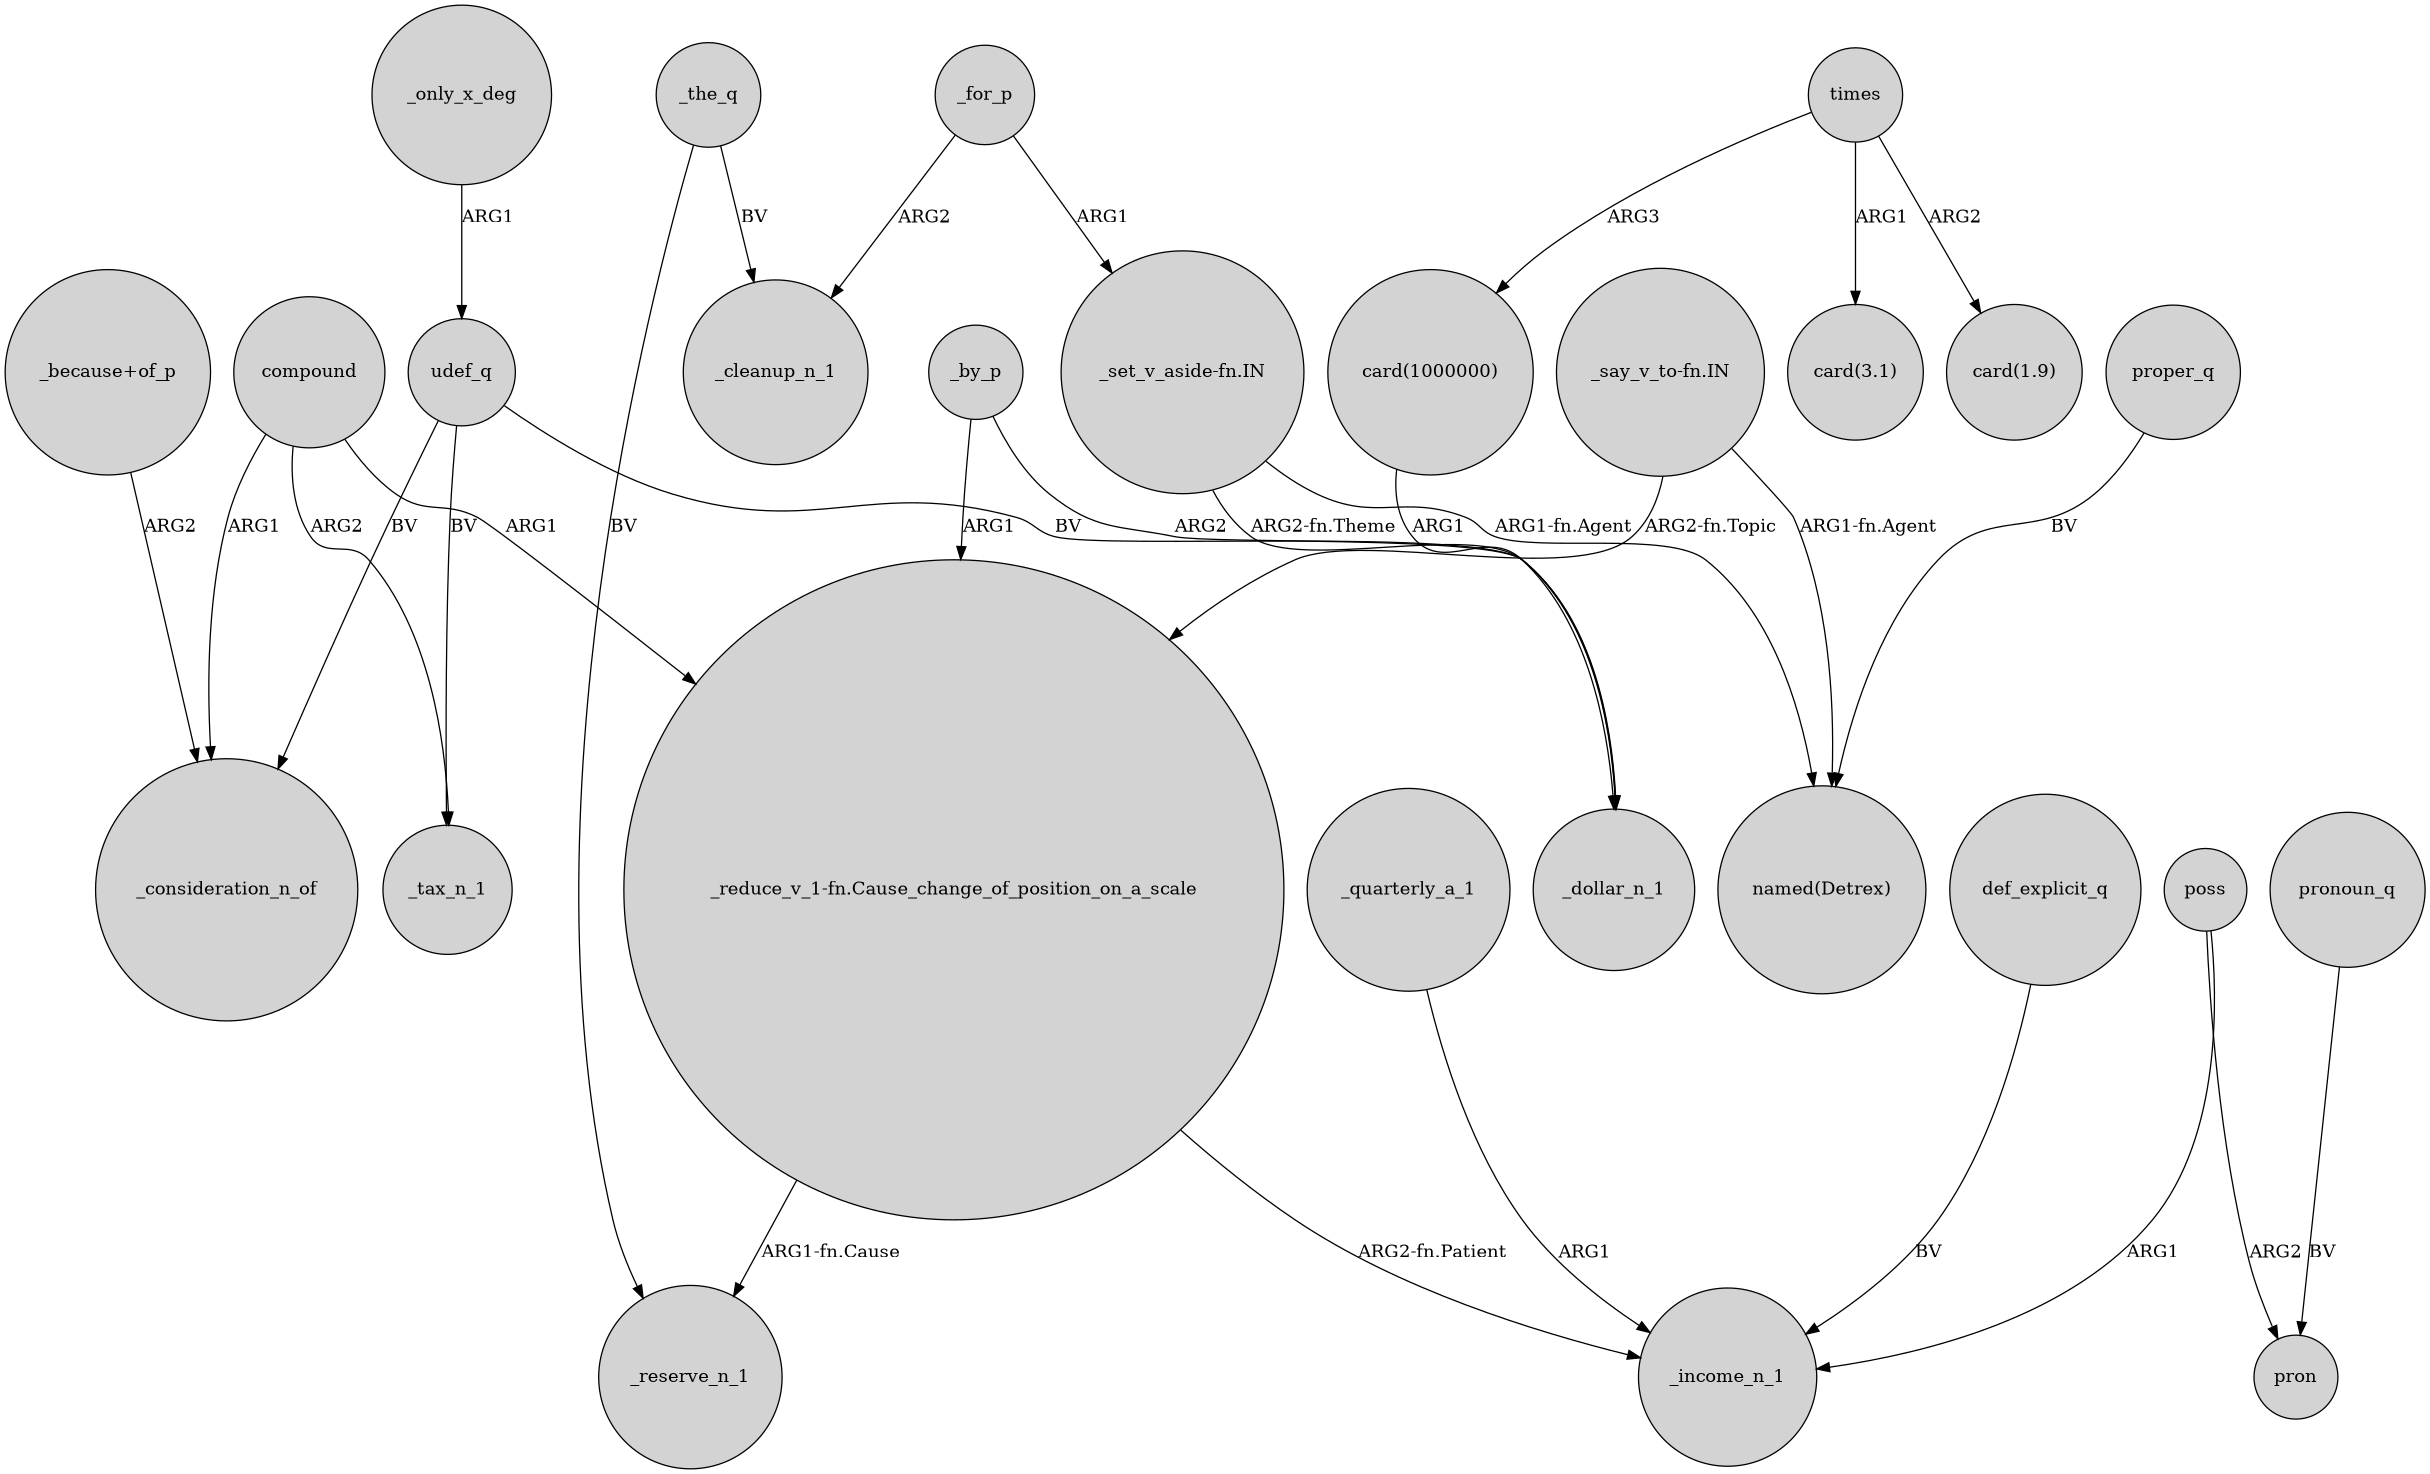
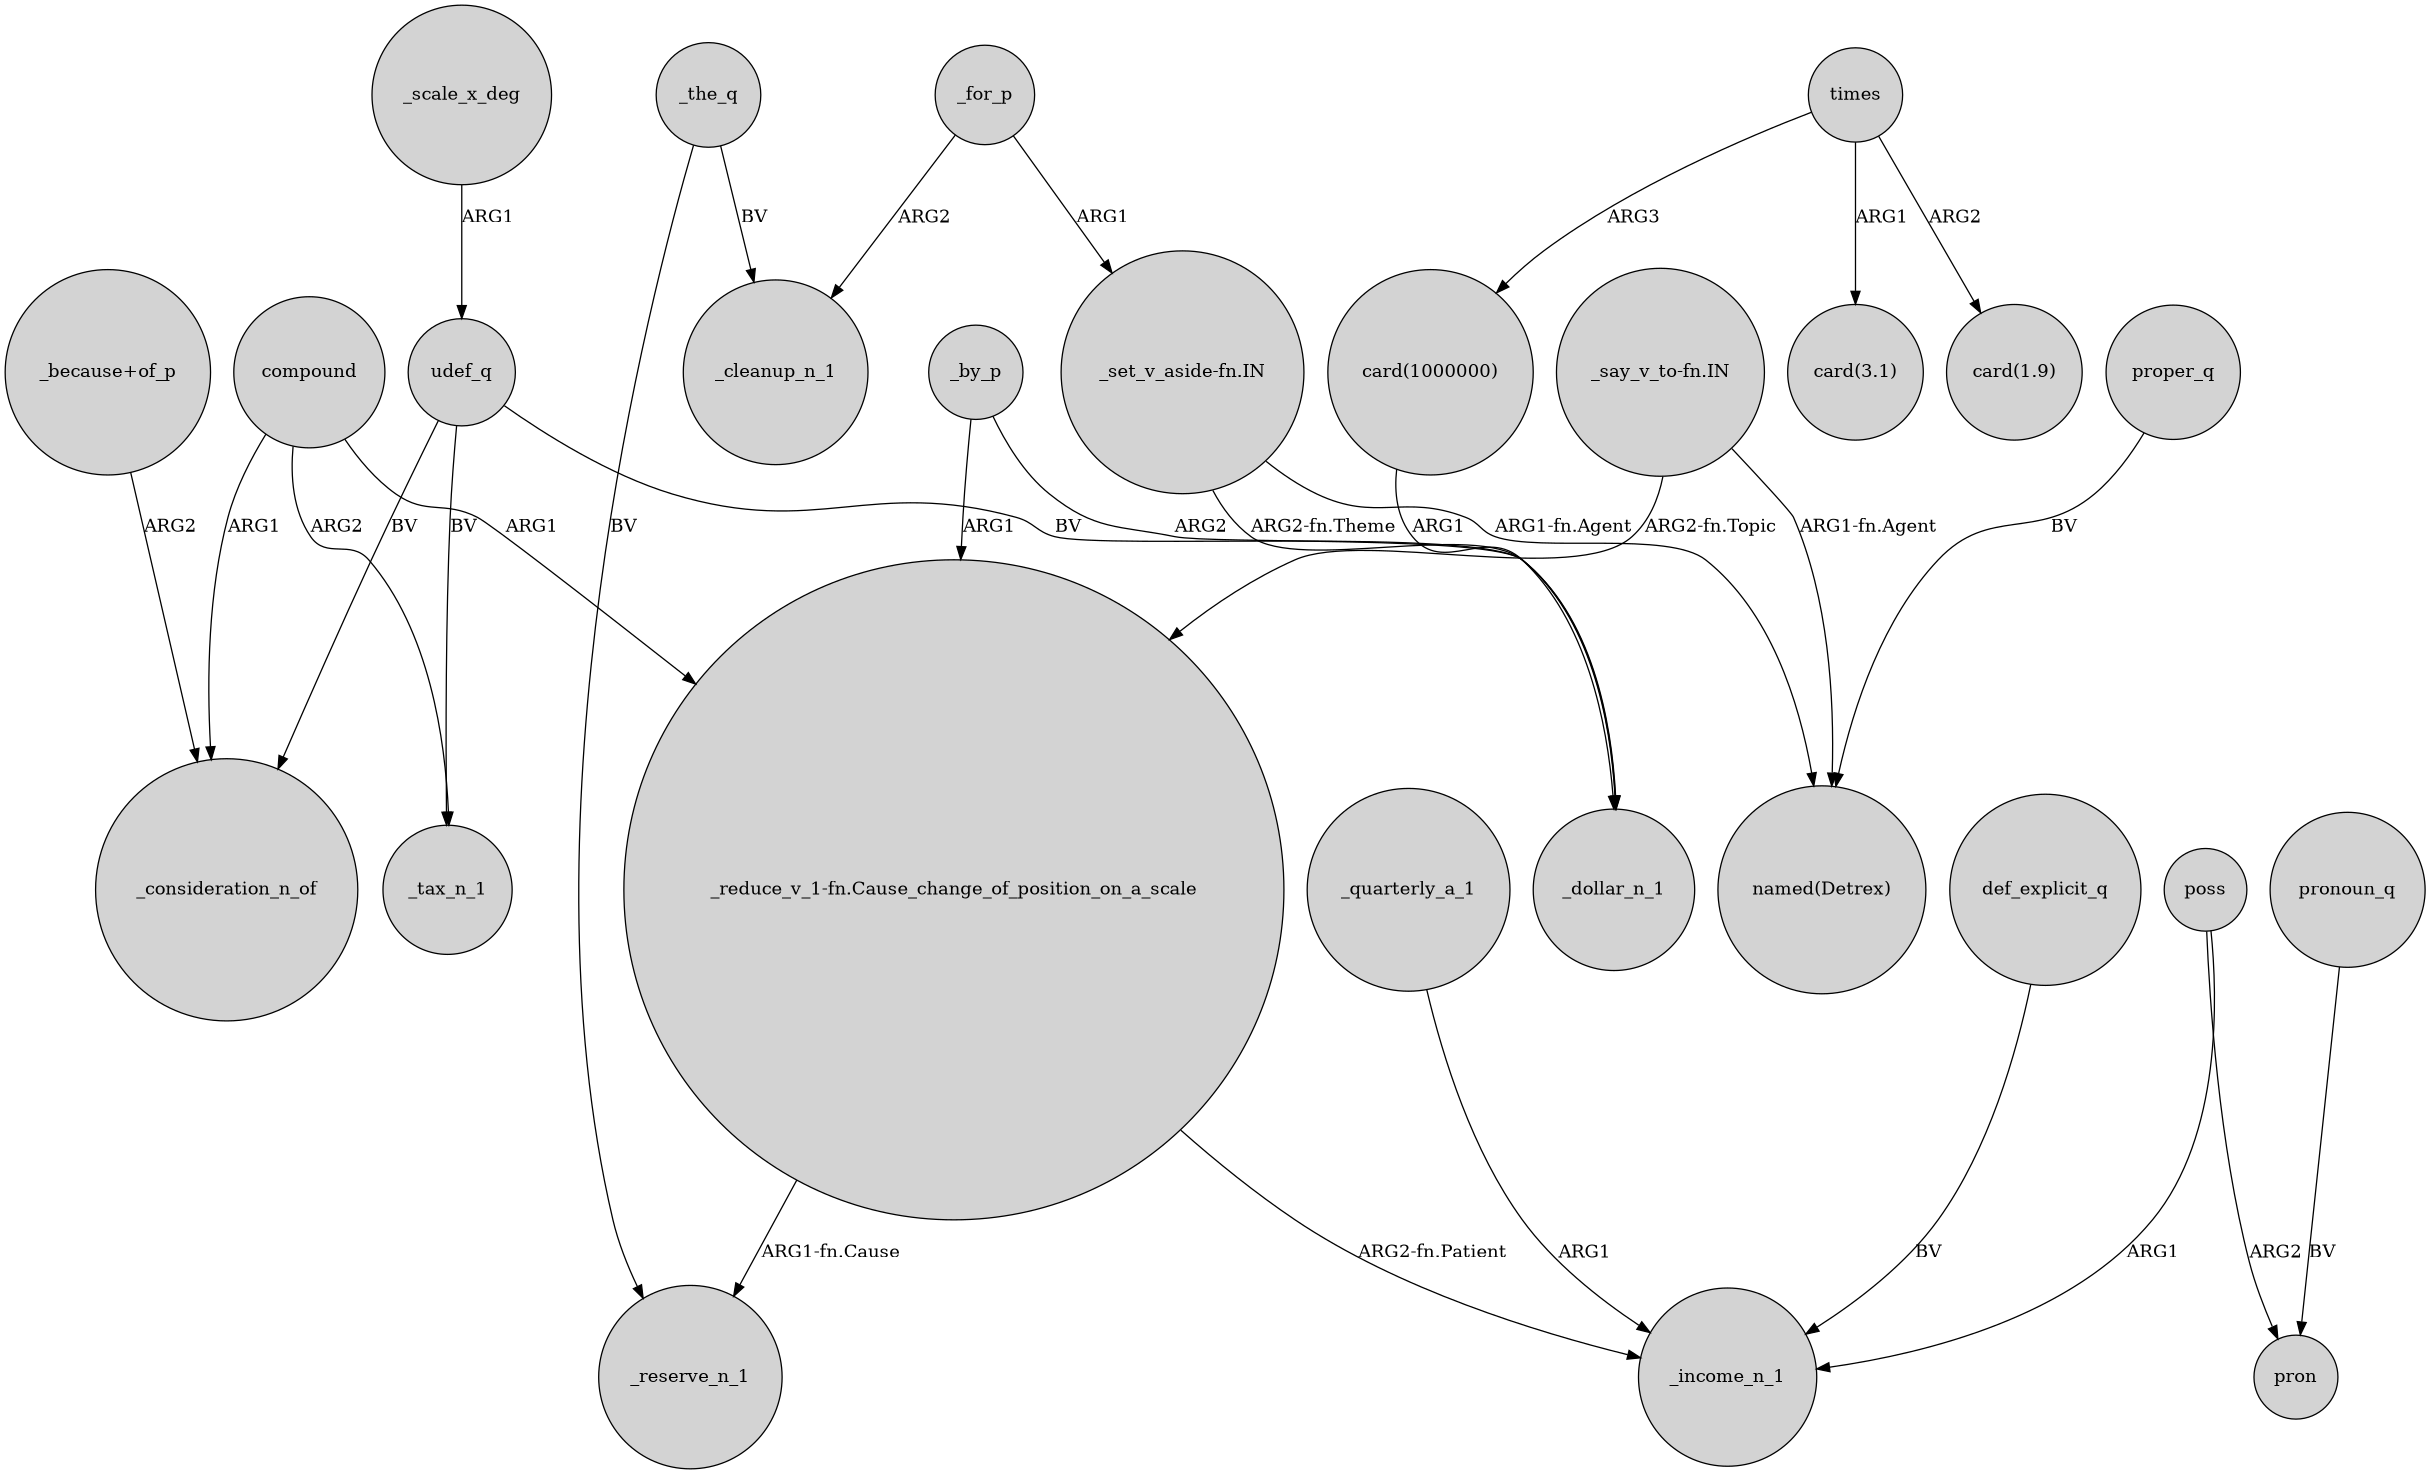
(462, 95) -> (462, 95)
